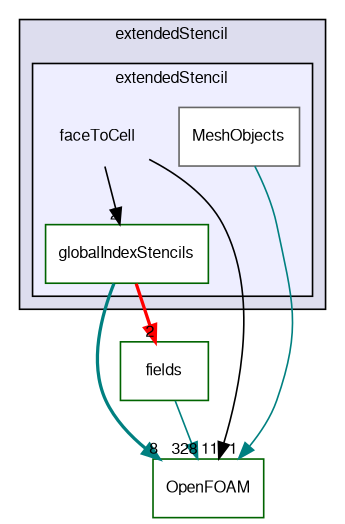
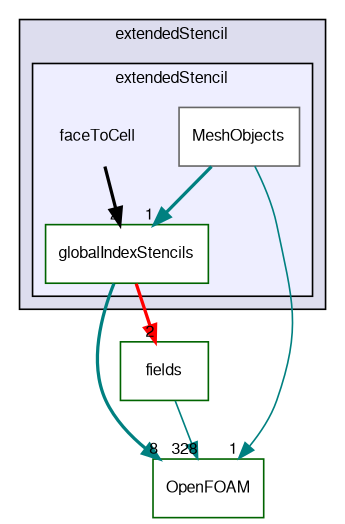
(110, 188) -> (110, 188)
none -> (189, 190)
(241, 283) -> none
